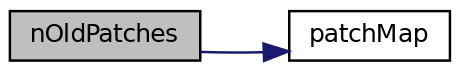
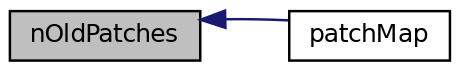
(232, 53) -> (257, 19)
